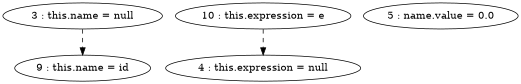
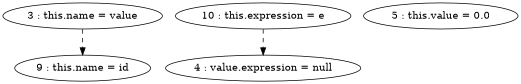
(83, 16) -> (83, 16)
(441, 16) -> (441, 16)
(263, 68) -> (263, 68)
